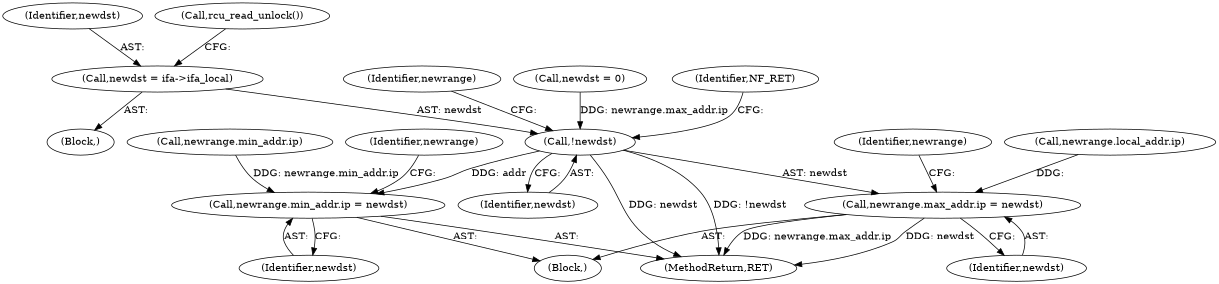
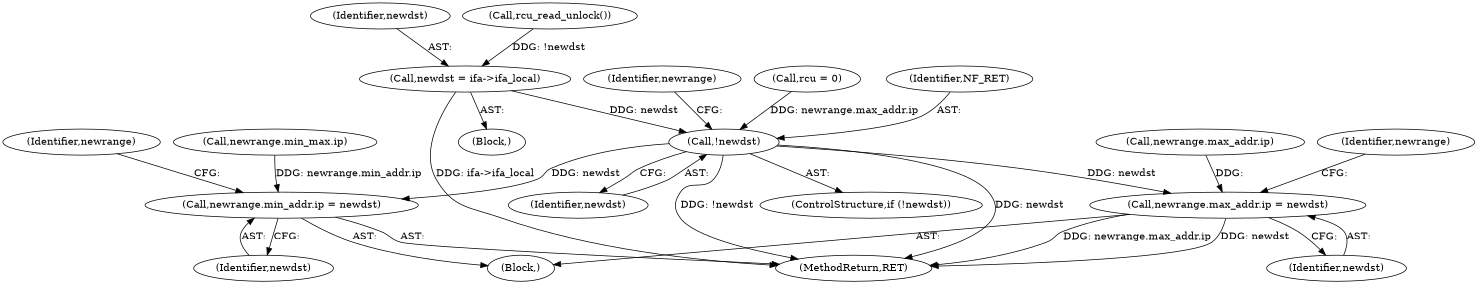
(219, 47) -> (549, 47)
(580, 79) -> (807, 79)
(450, 111) -> (644, 111)
(752, 111) -> (951, 111)
(230, 142) -> (275, 142)
(1110, 142) -> (1200, 142)
(499, 174) -> (586, 174)
(815, 174) -> (1122, 174)
none -> (871, 205)
none -> (550, 233)
